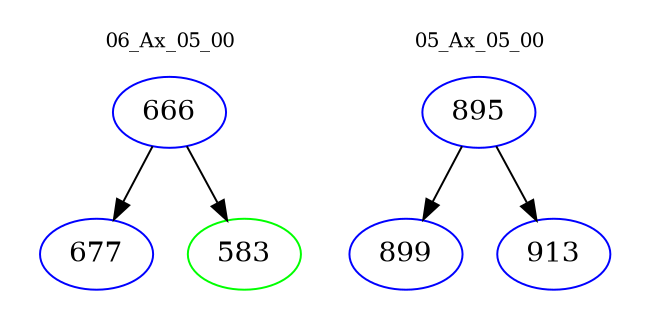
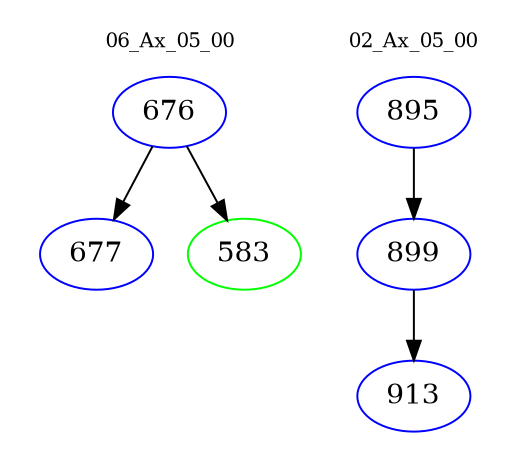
(480, 42) -> (414, 42)
(169, 112) -> (169, 112)
(512, 174) -> (414, 316)
